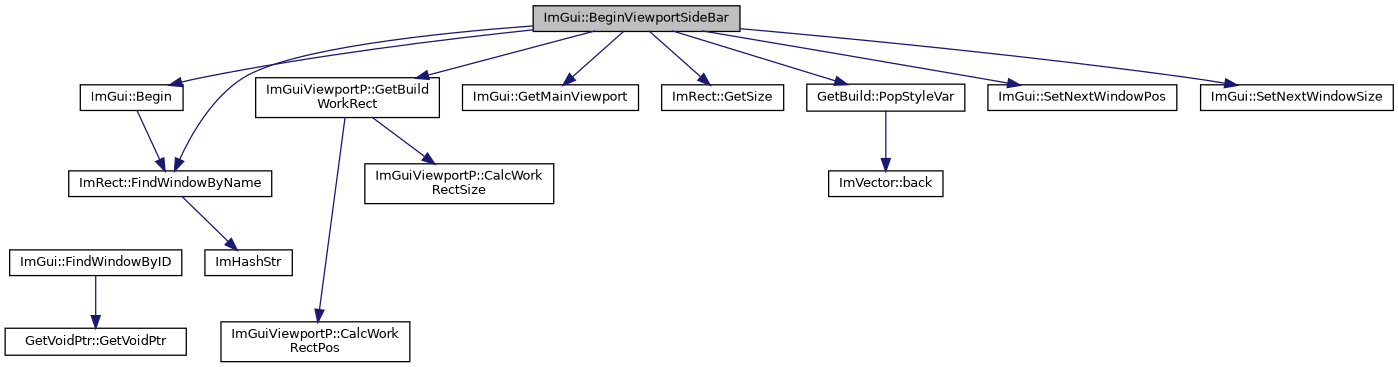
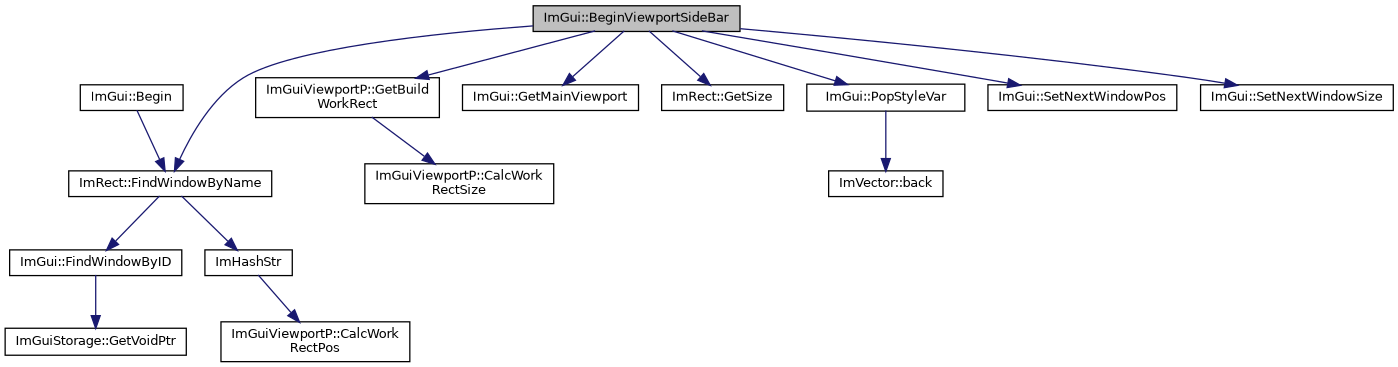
(357, 52) -> none
(886, 98) -> (886, 98)
(332, 213) -> (275, 294)
none -> (138, 218)
(96, 342) -> (96, 342)
